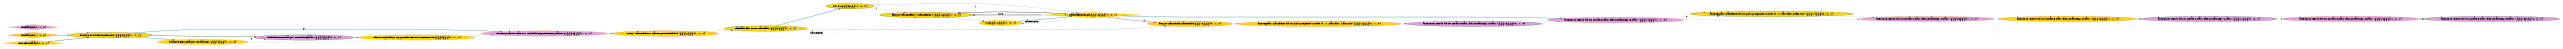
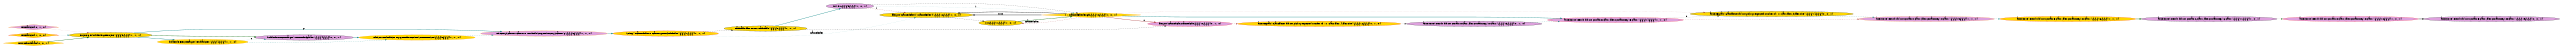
(850, 6) -> (850, 6)
(1044, 19) -> (1044, 19)
(1001, 23) -> (1001, 23)
(1190, 24) -> (1190, 24)
(63, 35) -> (63, 35)
